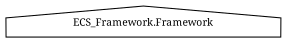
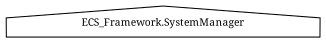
(143, 23) -> (163, 23)
